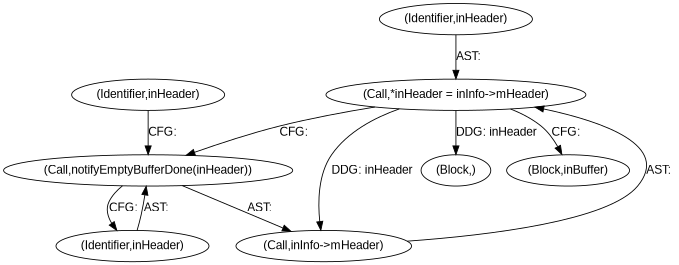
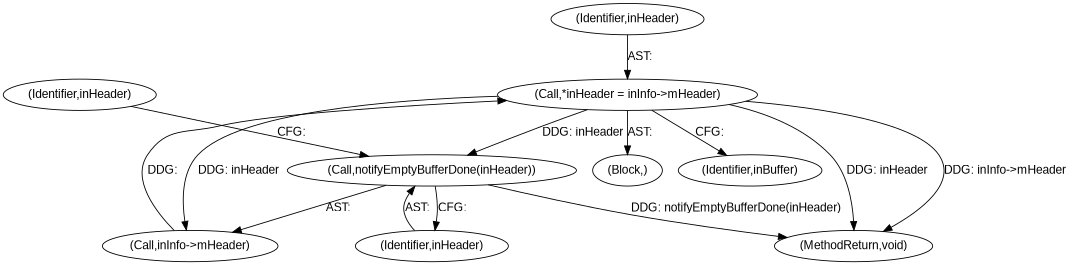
(296, 133) -> (583, 133)
(497, 133) -> (642, 133)
(568, 170) -> (750, 170)
(661, 170) -> (165, 170)
none -> (854, 246)
